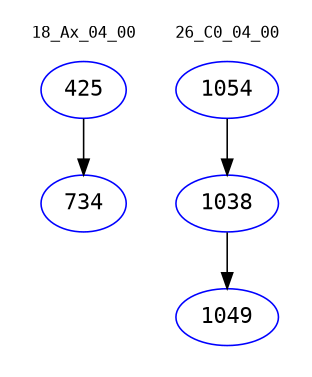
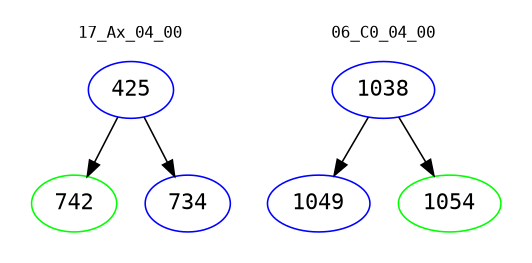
(84, 34) -> (131, 34)
(228, 34) -> (384, 34)
(227, 90) -> (450, 204)
(227, 139) -> (412, 140)
none -> (74, 204)
